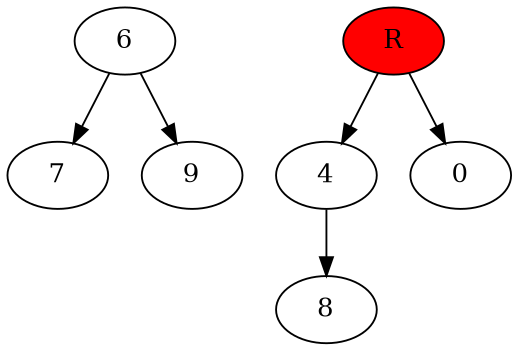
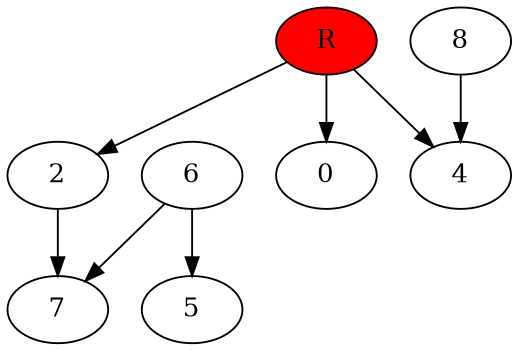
none -> (58, 175)
(192, 175) -> (192, 310)
(326, 233) -> (461, 99)
